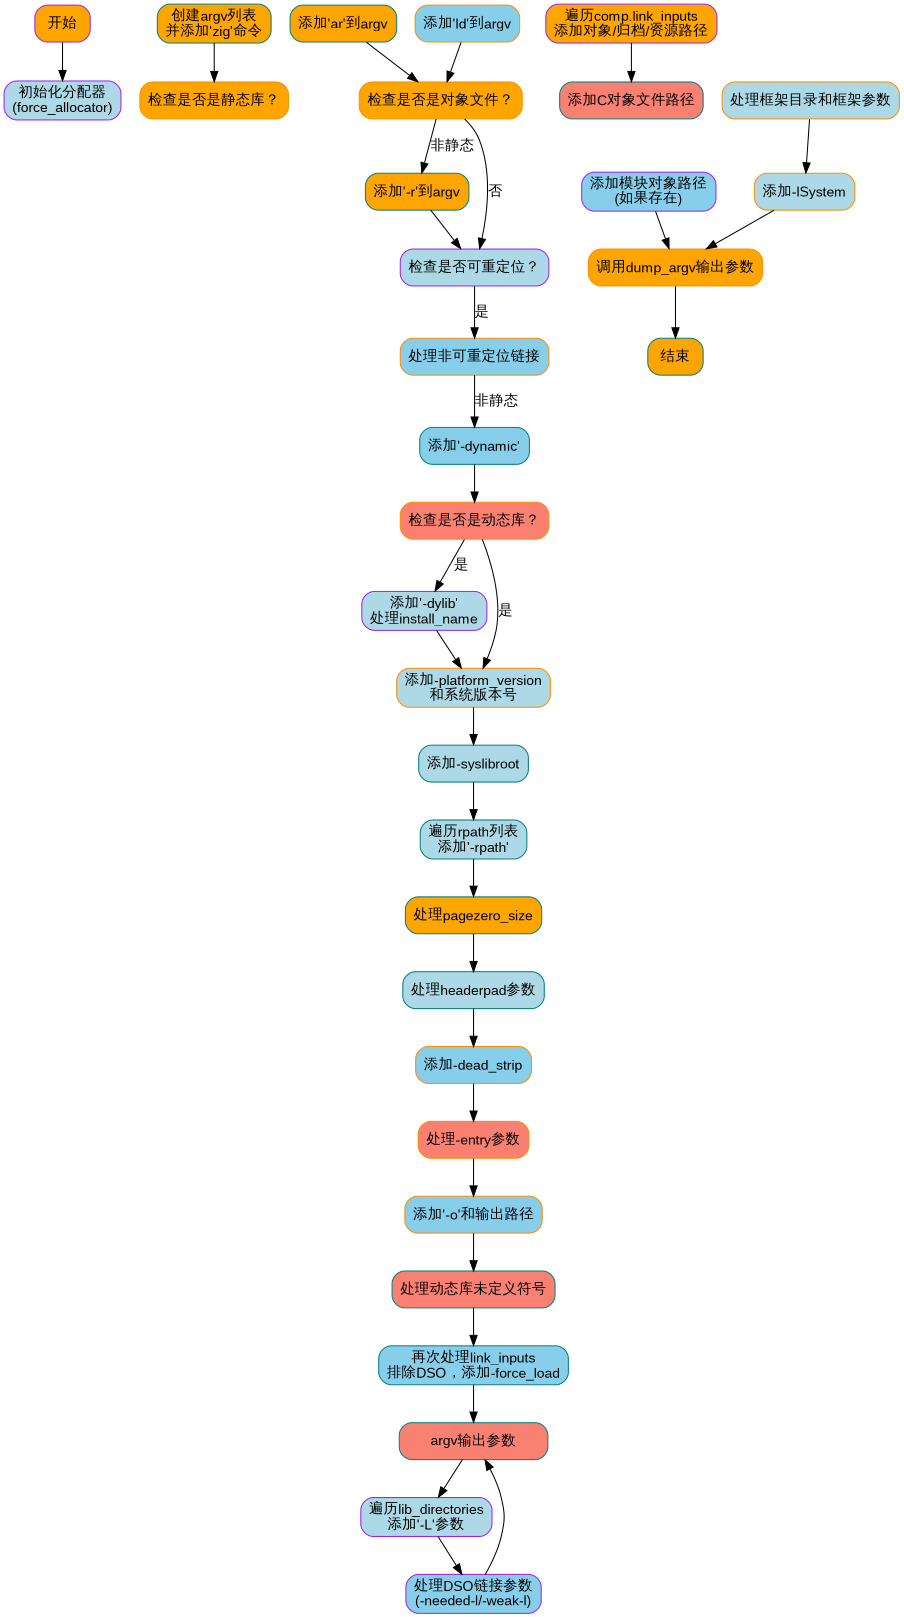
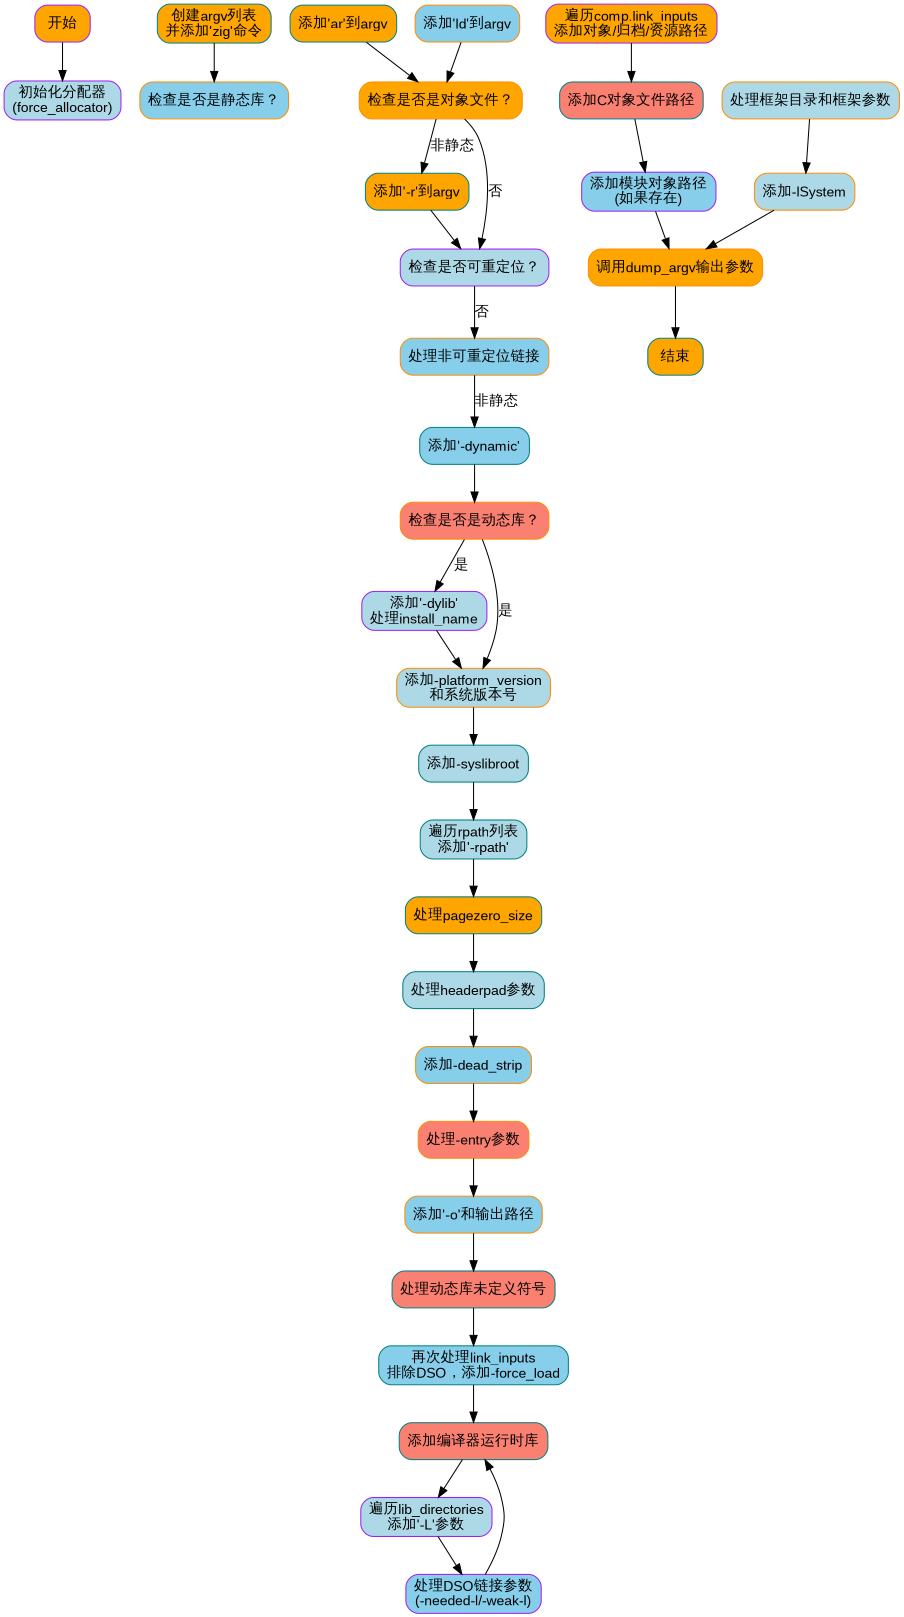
(214, 100) -> (214, 100)
none -> (639, 141)
(482, 312) -> (482, 312)
(474, 1441) -> (474, 1441)
